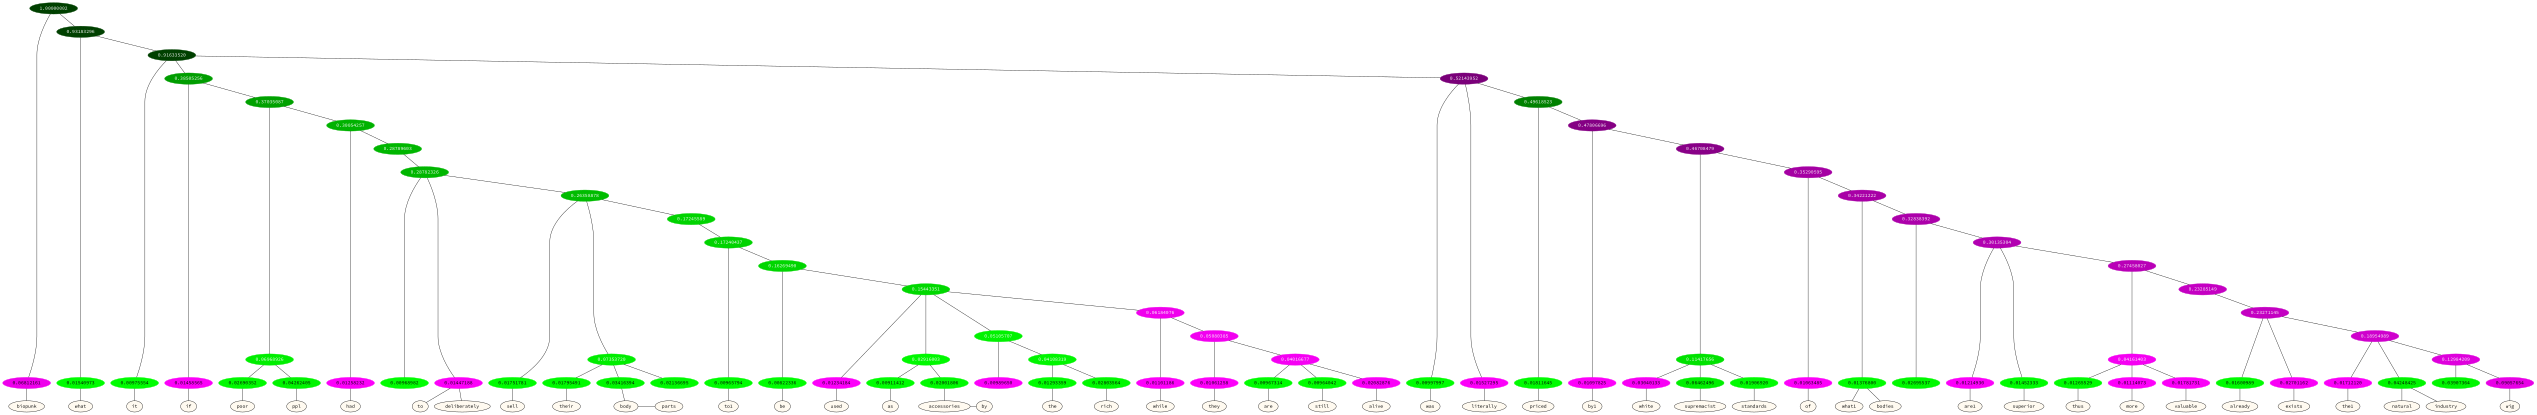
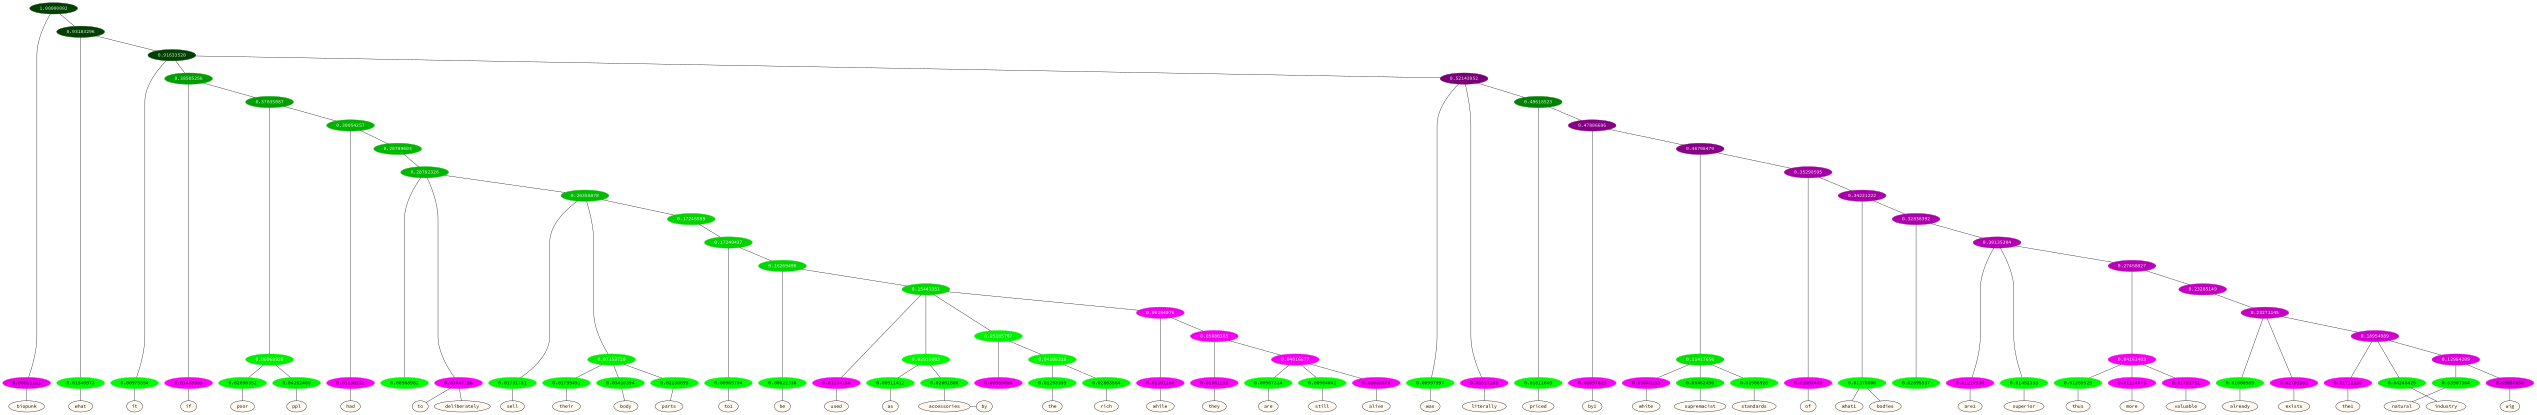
(2402, 395) -> (2429, 395)
(647, 406) -> (672, 395)
